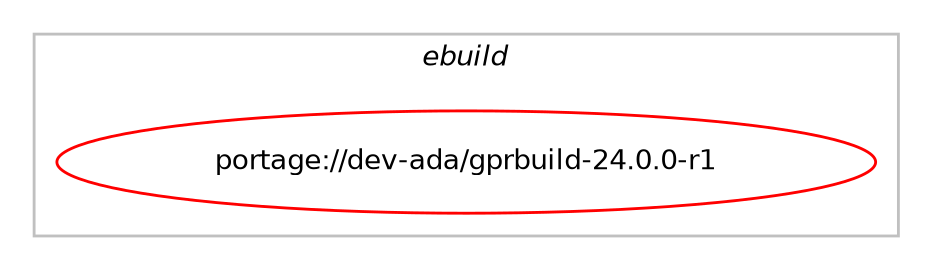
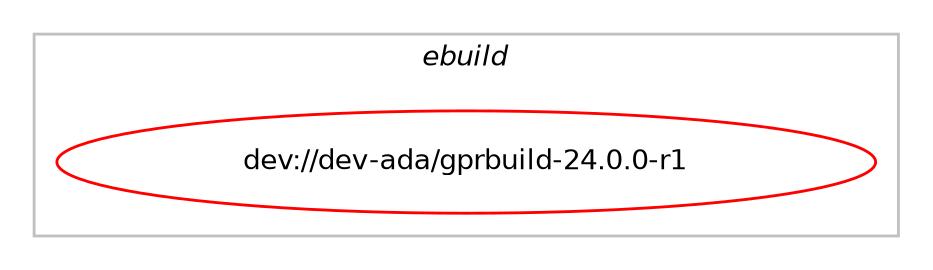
(466, 162) -> (466, 162)
